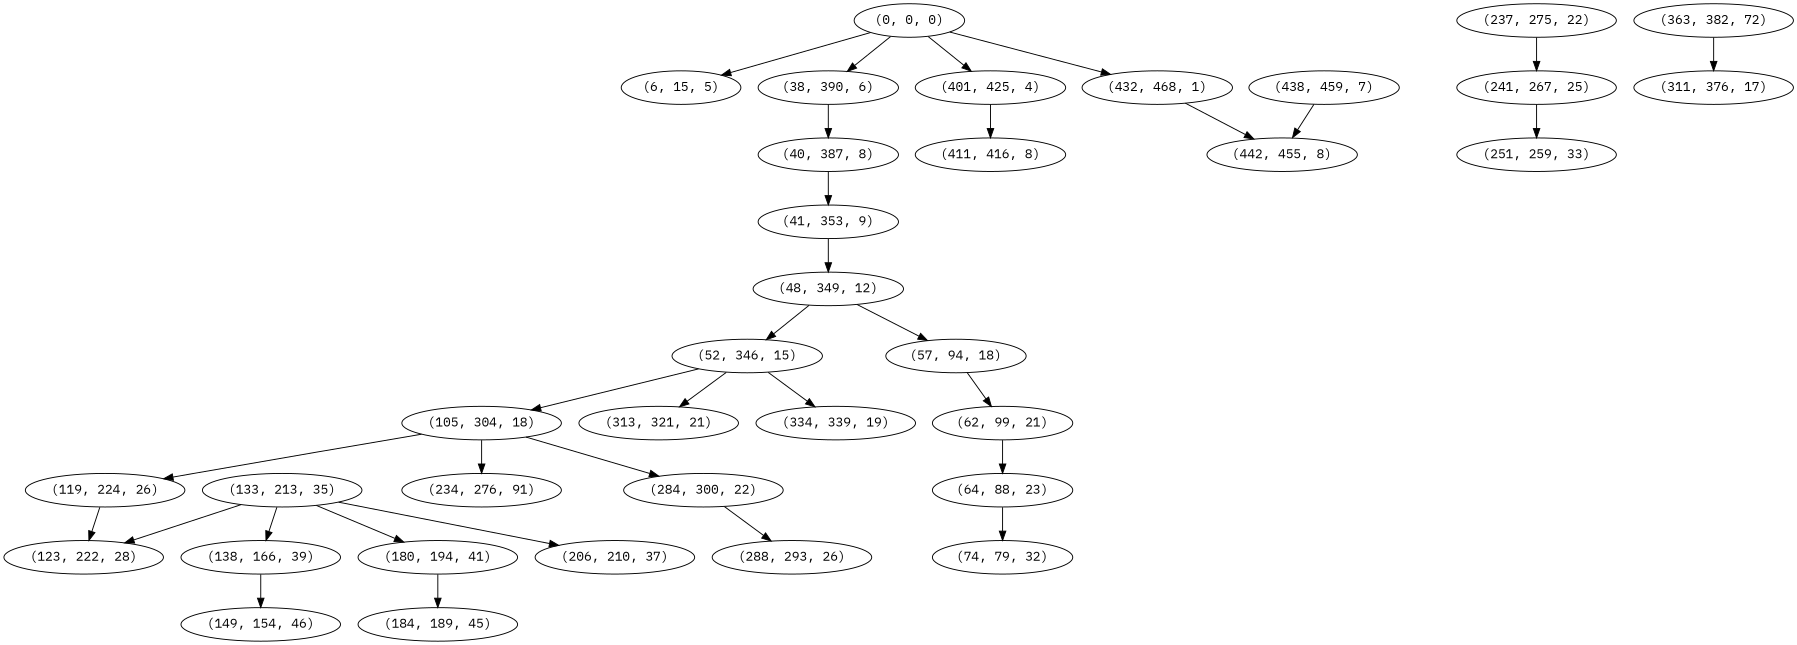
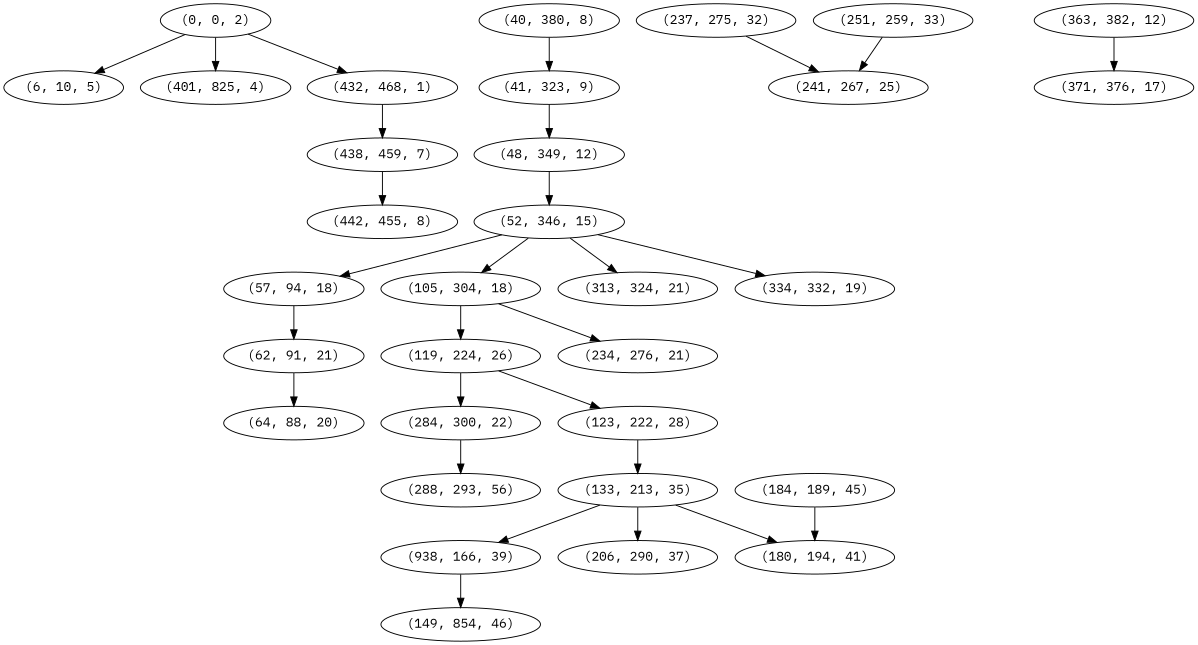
(909, 21) -> (216, 21)
(1537, 21) -> (716, 21)
(1714, 21) -> (1114, 21)
(681, 88) -> (64, 88)
(828, 88) -> none
(990, 88) -> (216, 88)
(1714, 88) -> (1114, 88)
(1537, 117) -> (874, 50)
(1215, 119) -> (382, 117)
(828, 155) -> (549, 21)
(990, 155) -> none
(828, 222) -> (549, 88)
(888, 320) -> (426, 254)
(659, 423) -> (638, 289)
(836, 423) -> (815, 289)
(1003, 423) -> (294, 356)
(588, 455) -> (461, 385)
(482, 490) -> (638, 356)
(1003, 490) -> (294, 423)
(187, 522) -> (638, 452)
(261, 557) -> (461, 557)
(615, 557) -> (638, 557)
(792, 557) -> (461, 490)
(1003, 557) -> none
(438, 586) -> (815, 519)
(261, 624) -> (461, 624)
